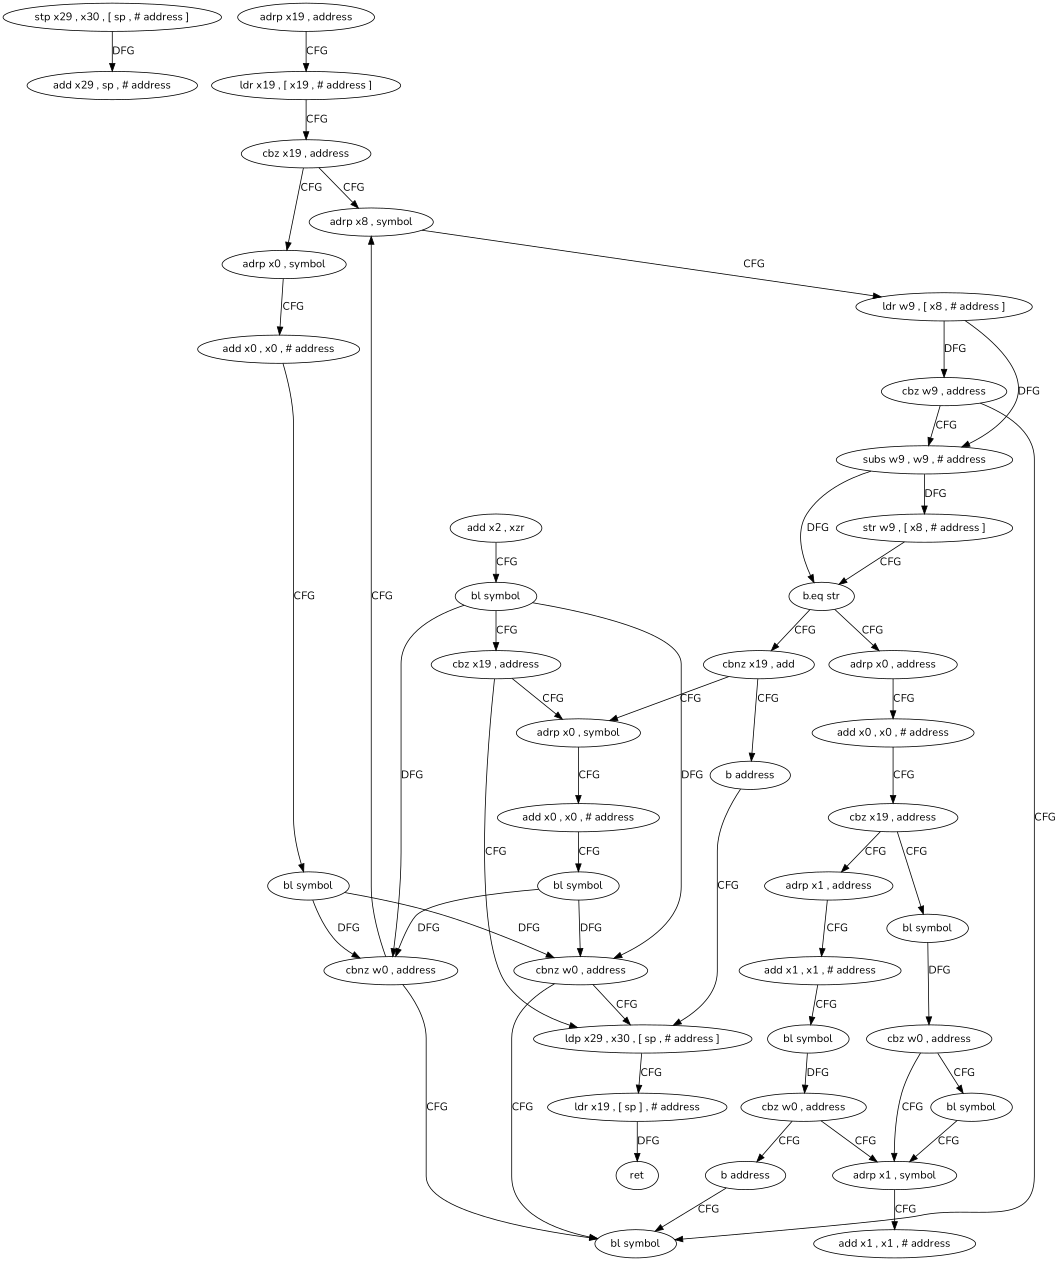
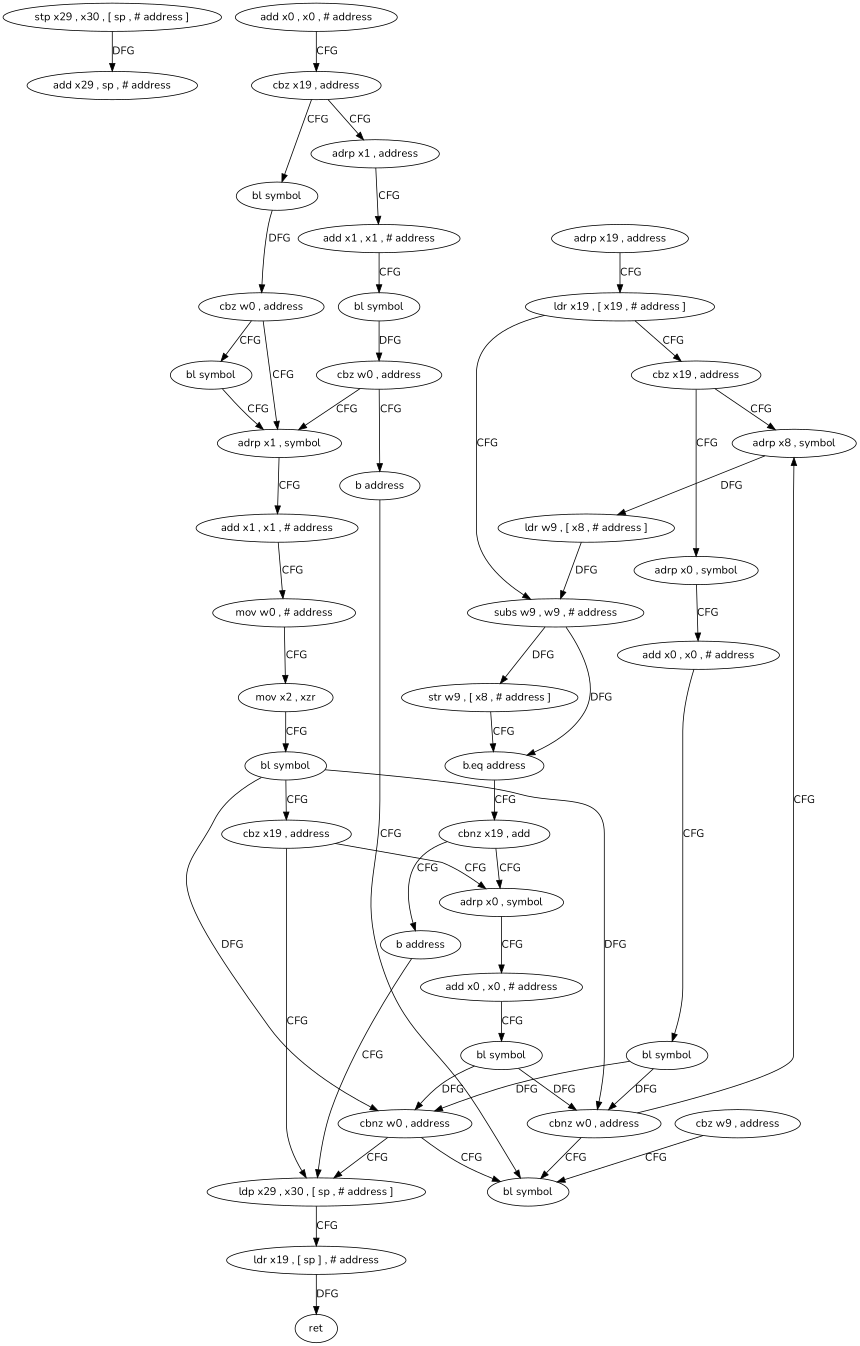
(754, 264) -> (732, 486)
(944, 345) -> none
(935, 422) -> (476, 445)
(496, 528) -> (286, 698)
(822, 596) -> (494, 766)
none -> (284, 613)
(893, 665) -> none
